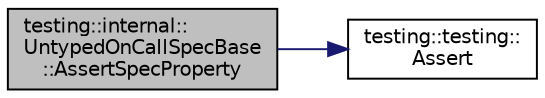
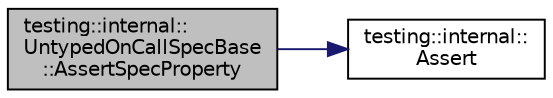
(442, 49) -> (446, 49)
